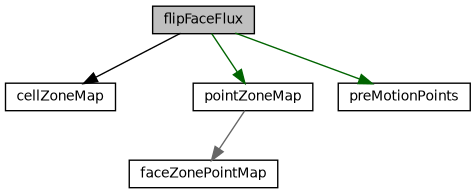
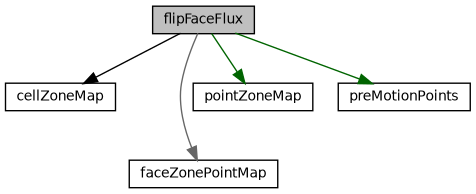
(232, 130) -> (181, 90)
